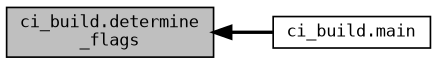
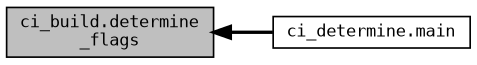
(352, 32) -> (372, 32)
